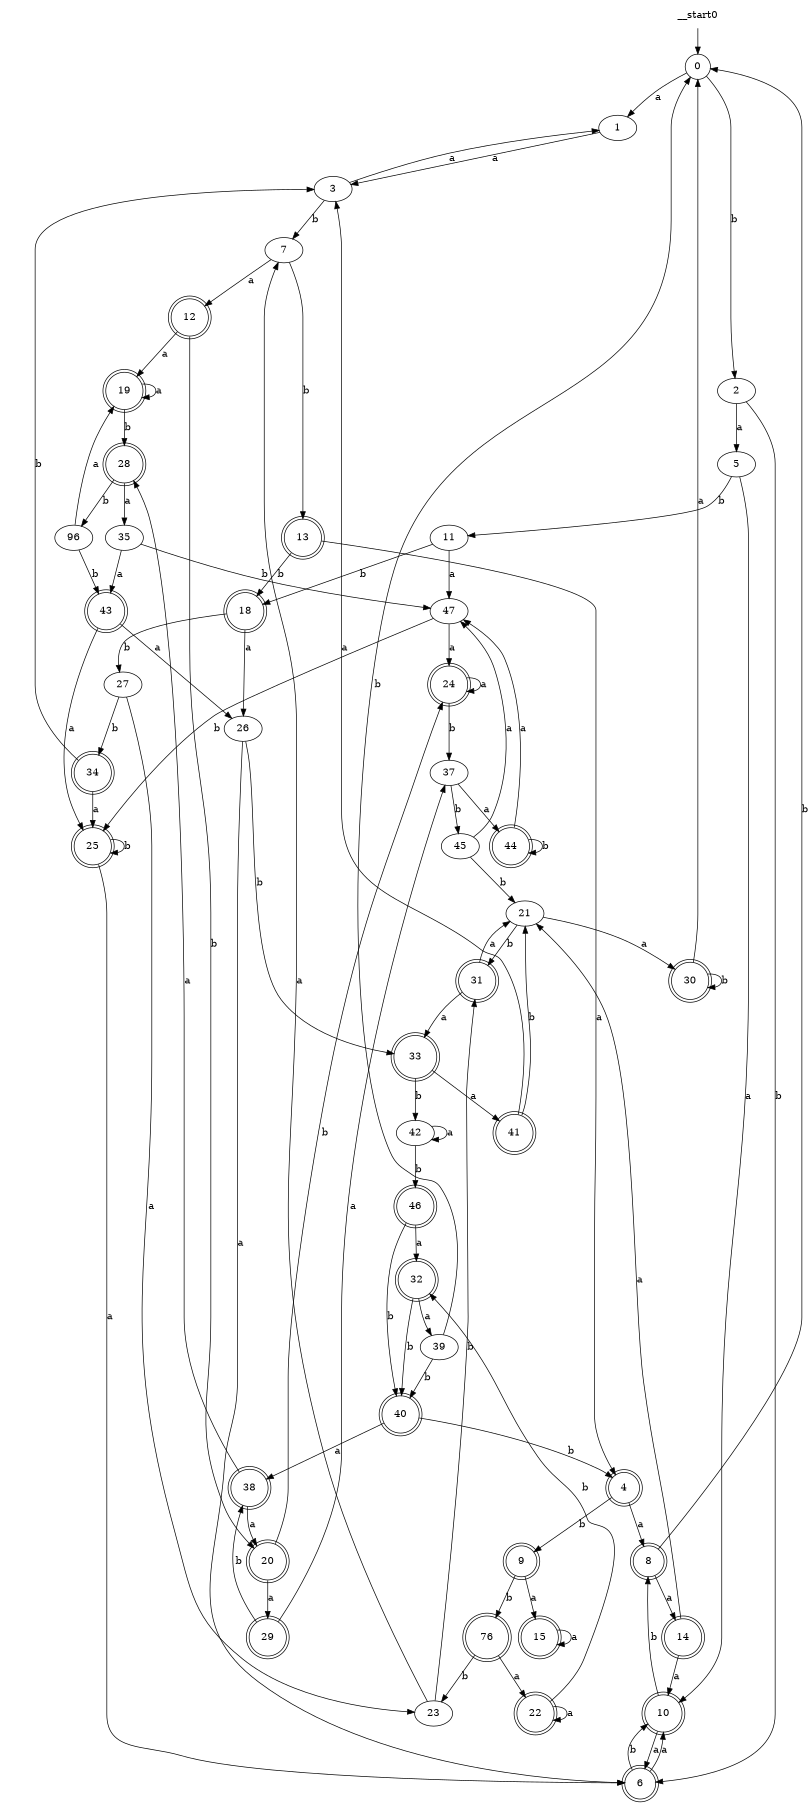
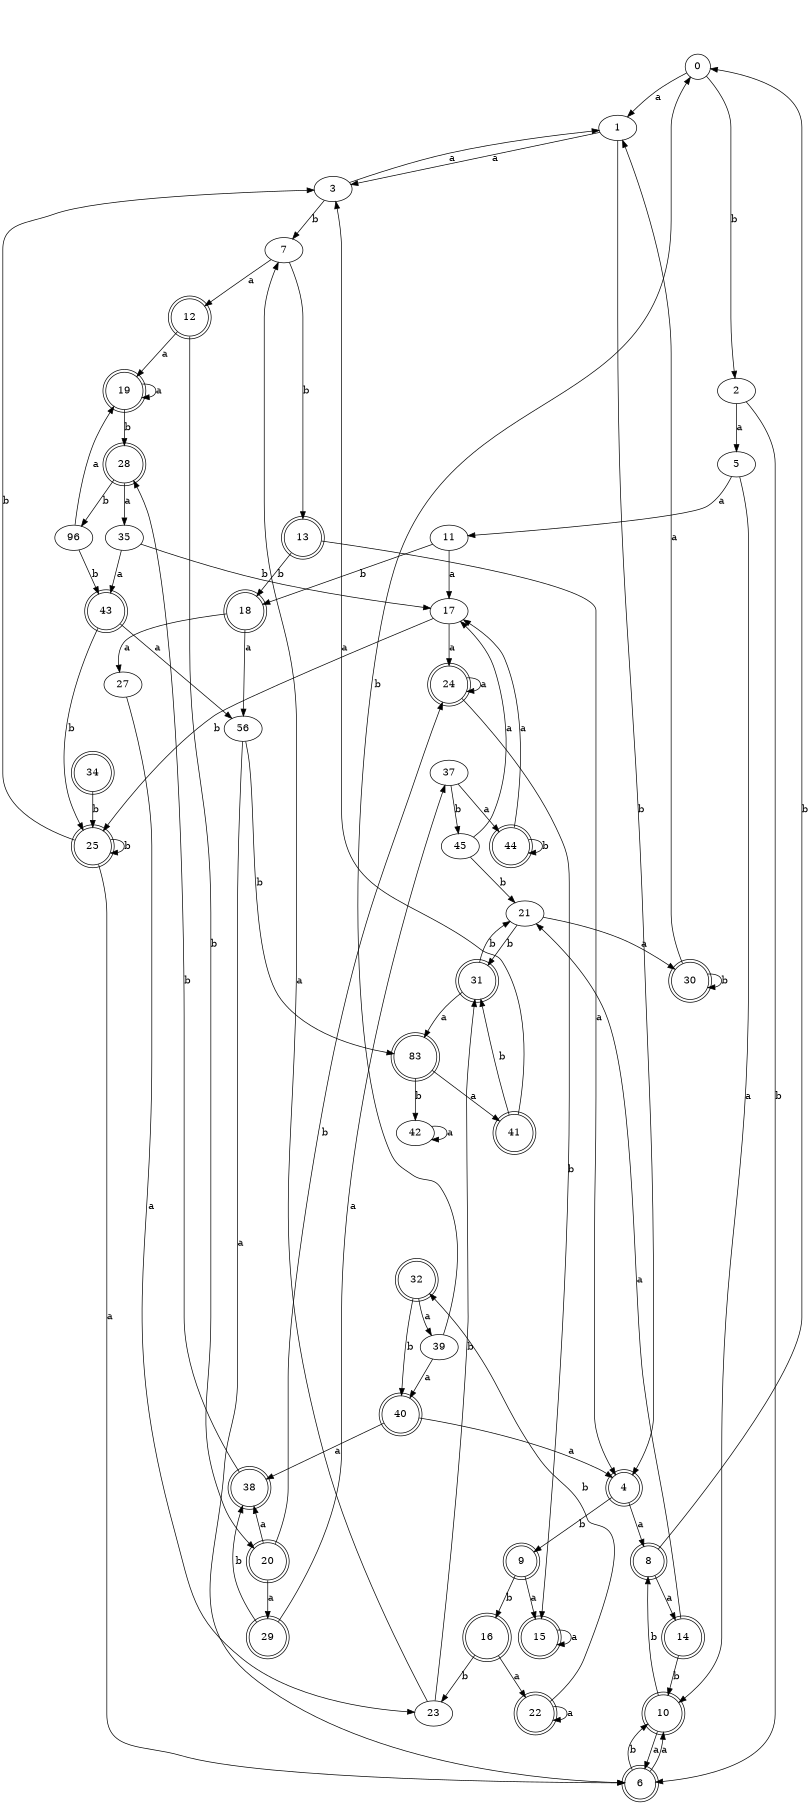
(698, 15) -> none
(35, 367) -> (3, 402)
(722, 501) -> (722, 501)
(698, 525) -> (671, 553)
(449, 611) -> (449, 611)
(127, 648) -> (127, 648)
(110, 723) -> none
(449, 728) -> (569, 1139)
(72, 729) -> (72, 729)
(243, 729) -> (243, 729)
none -> (638, 806)
(96, 810) -> (96, 810)
(493, 944) -> (493, 944)
(188, 981) -> (188, 981)
(529, 1025) -> (495, 1061)
(415, 1057) -> (415, 1057)
(415, 1206) -> none
(428, 1378) -> (428, 1378)
(571, 1451) -> (571, 1451)
(248, 1524) -> (259, 1528)
(487, 1637) -> (487, 1637)
(677, 1677) -> (677, 1677)
